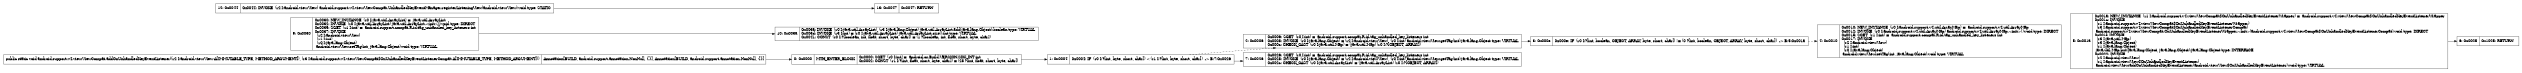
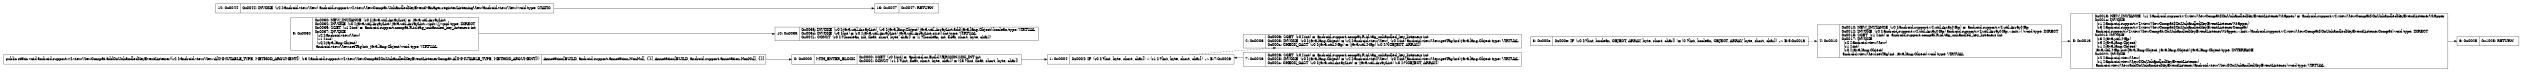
(1525, 41) -> none
none -> (2065, 41)
(1237, 61) -> (1240, 58)
